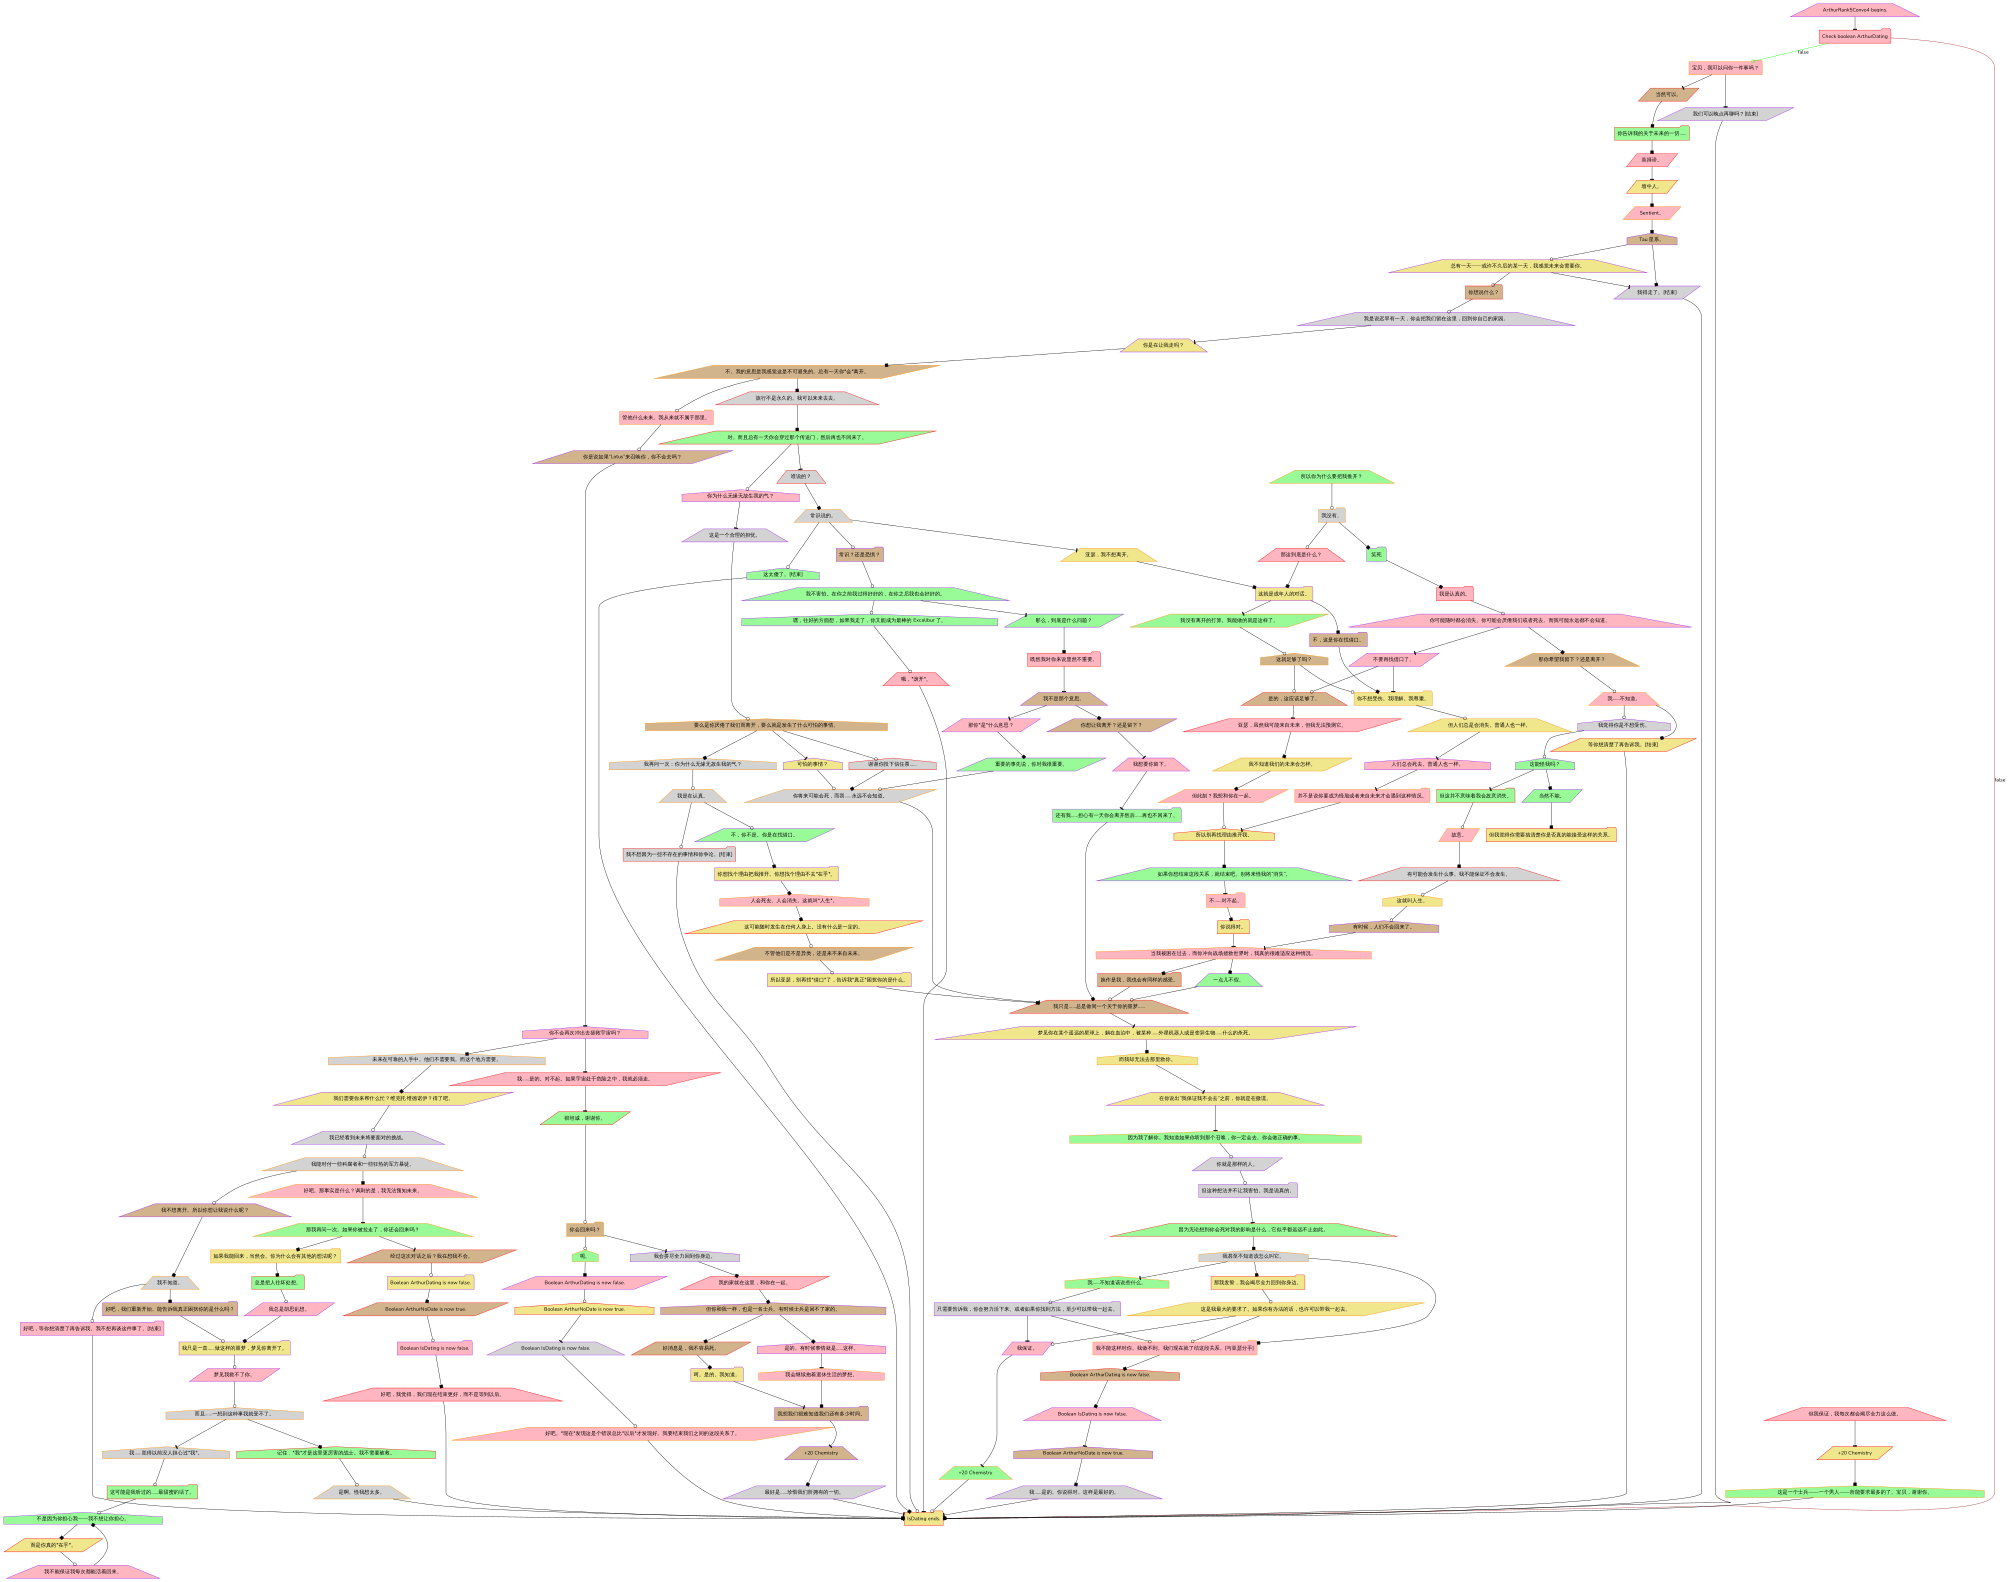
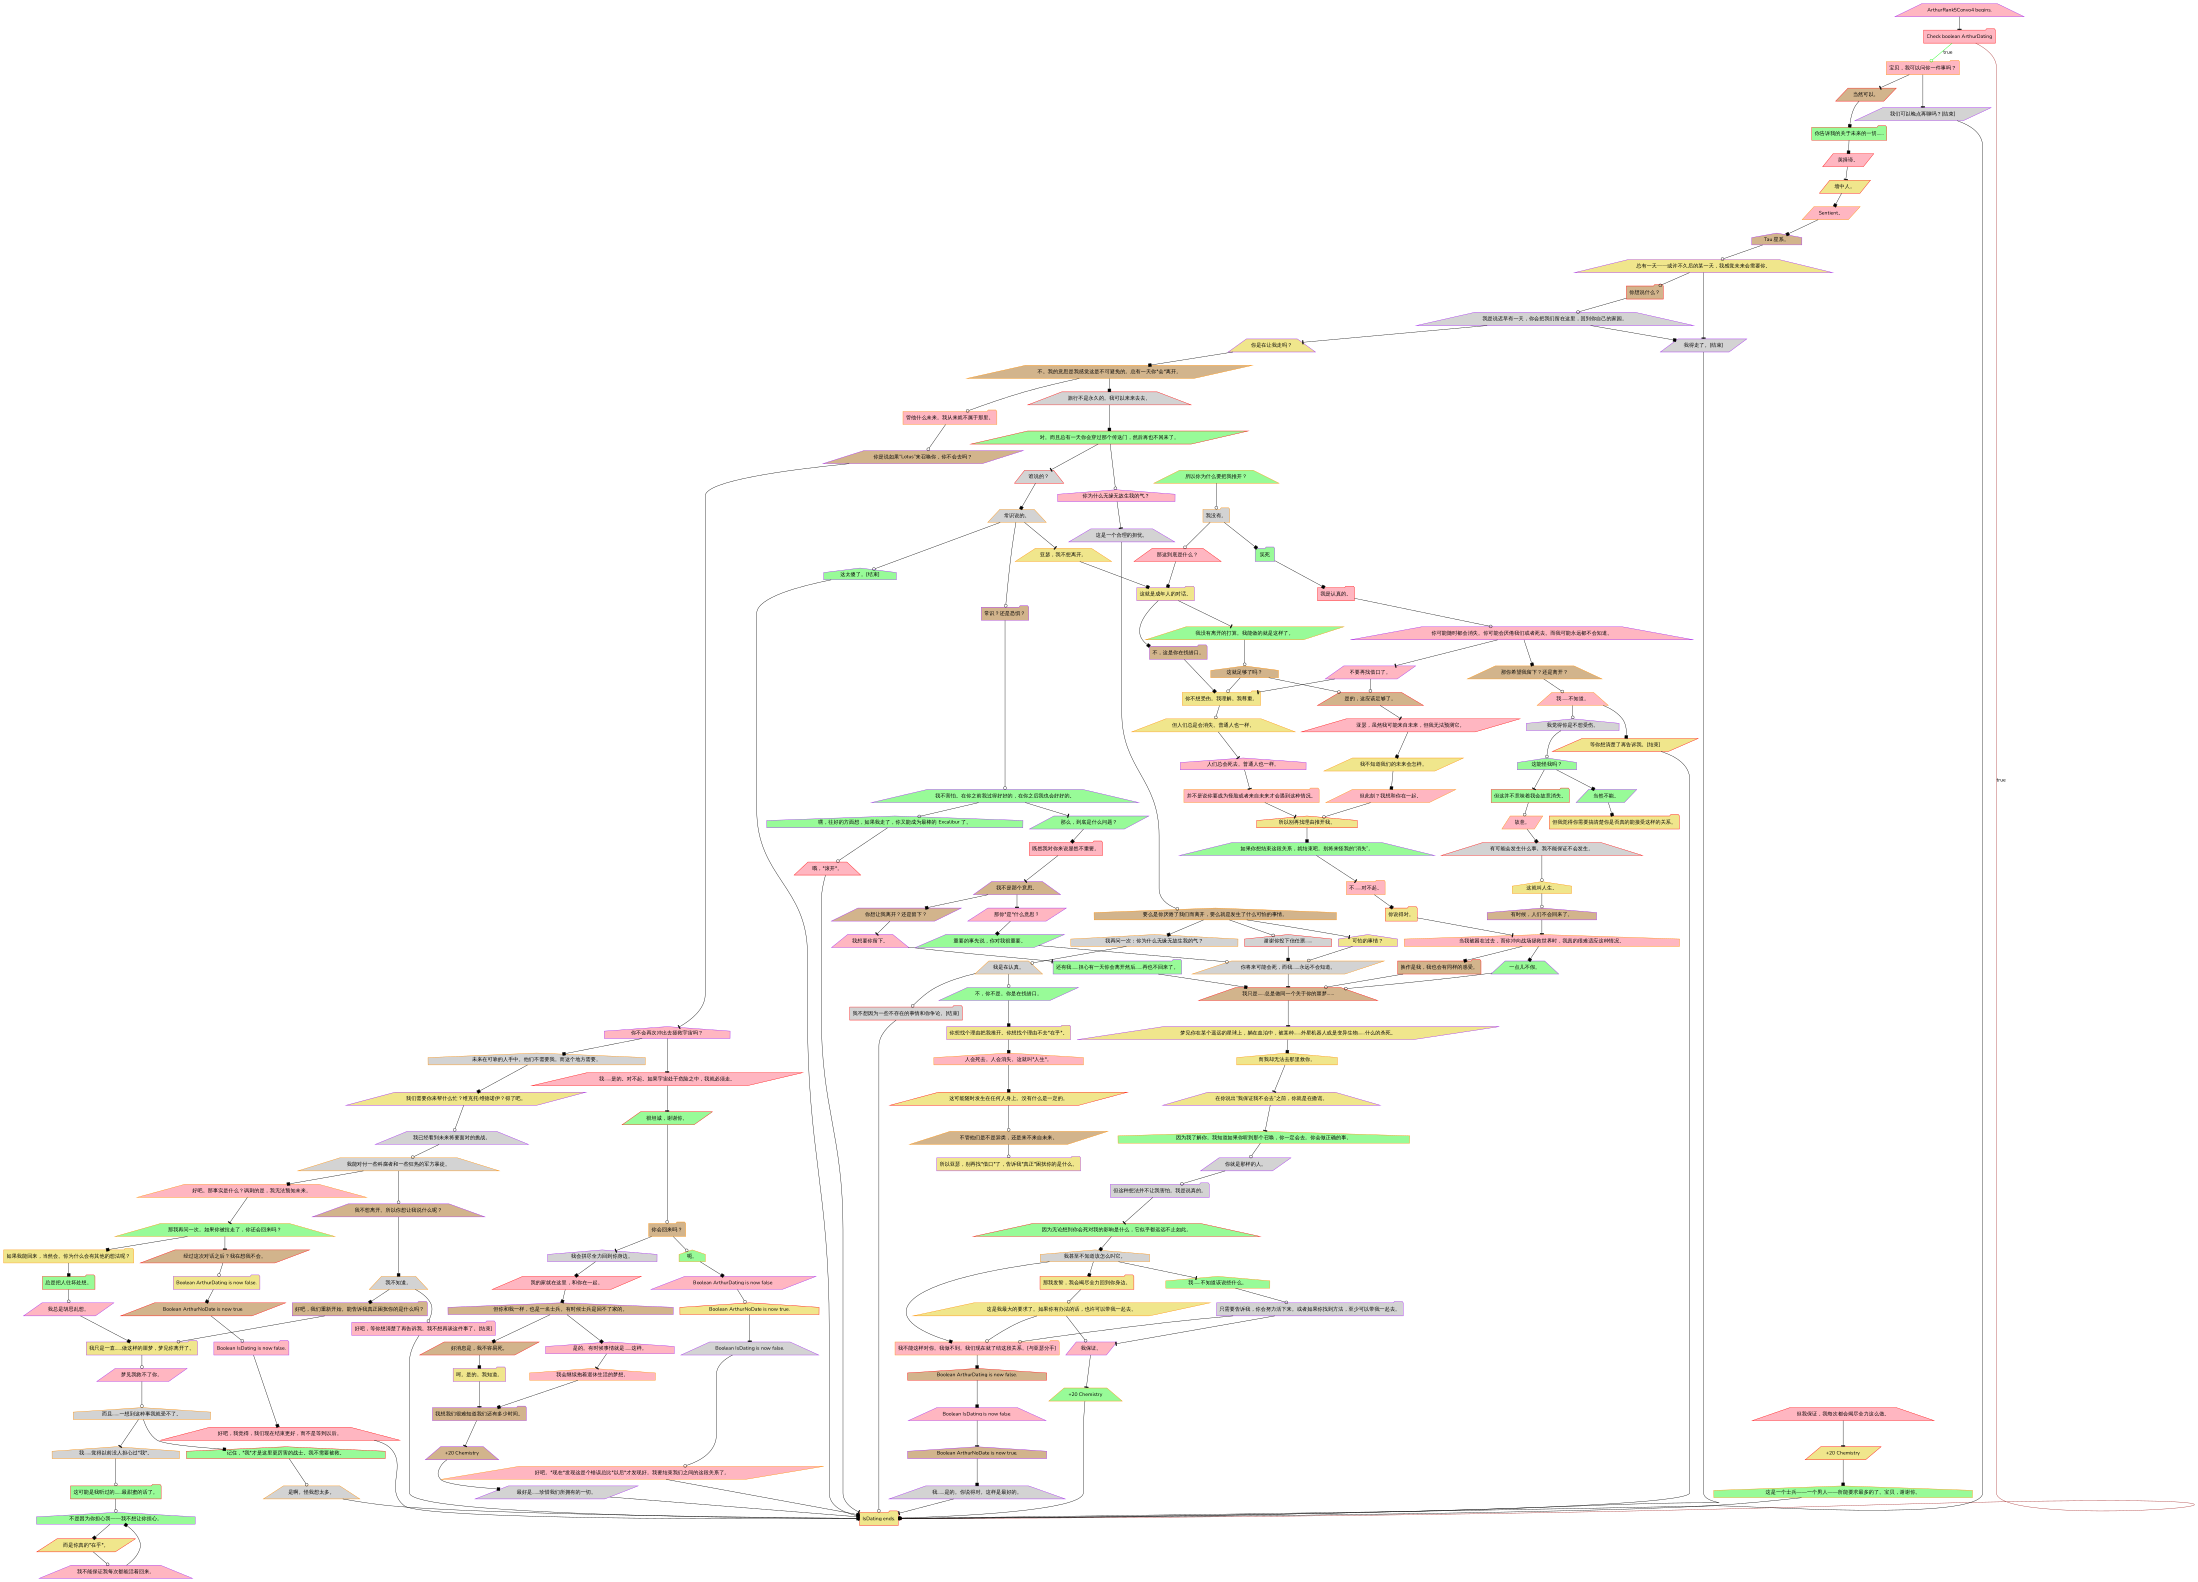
(1803, 52) -> (1948, 52)
(1654, 264) -> (1631, 333)
(2000, 780) -> (2001, 780)
(956, 996) -> none
